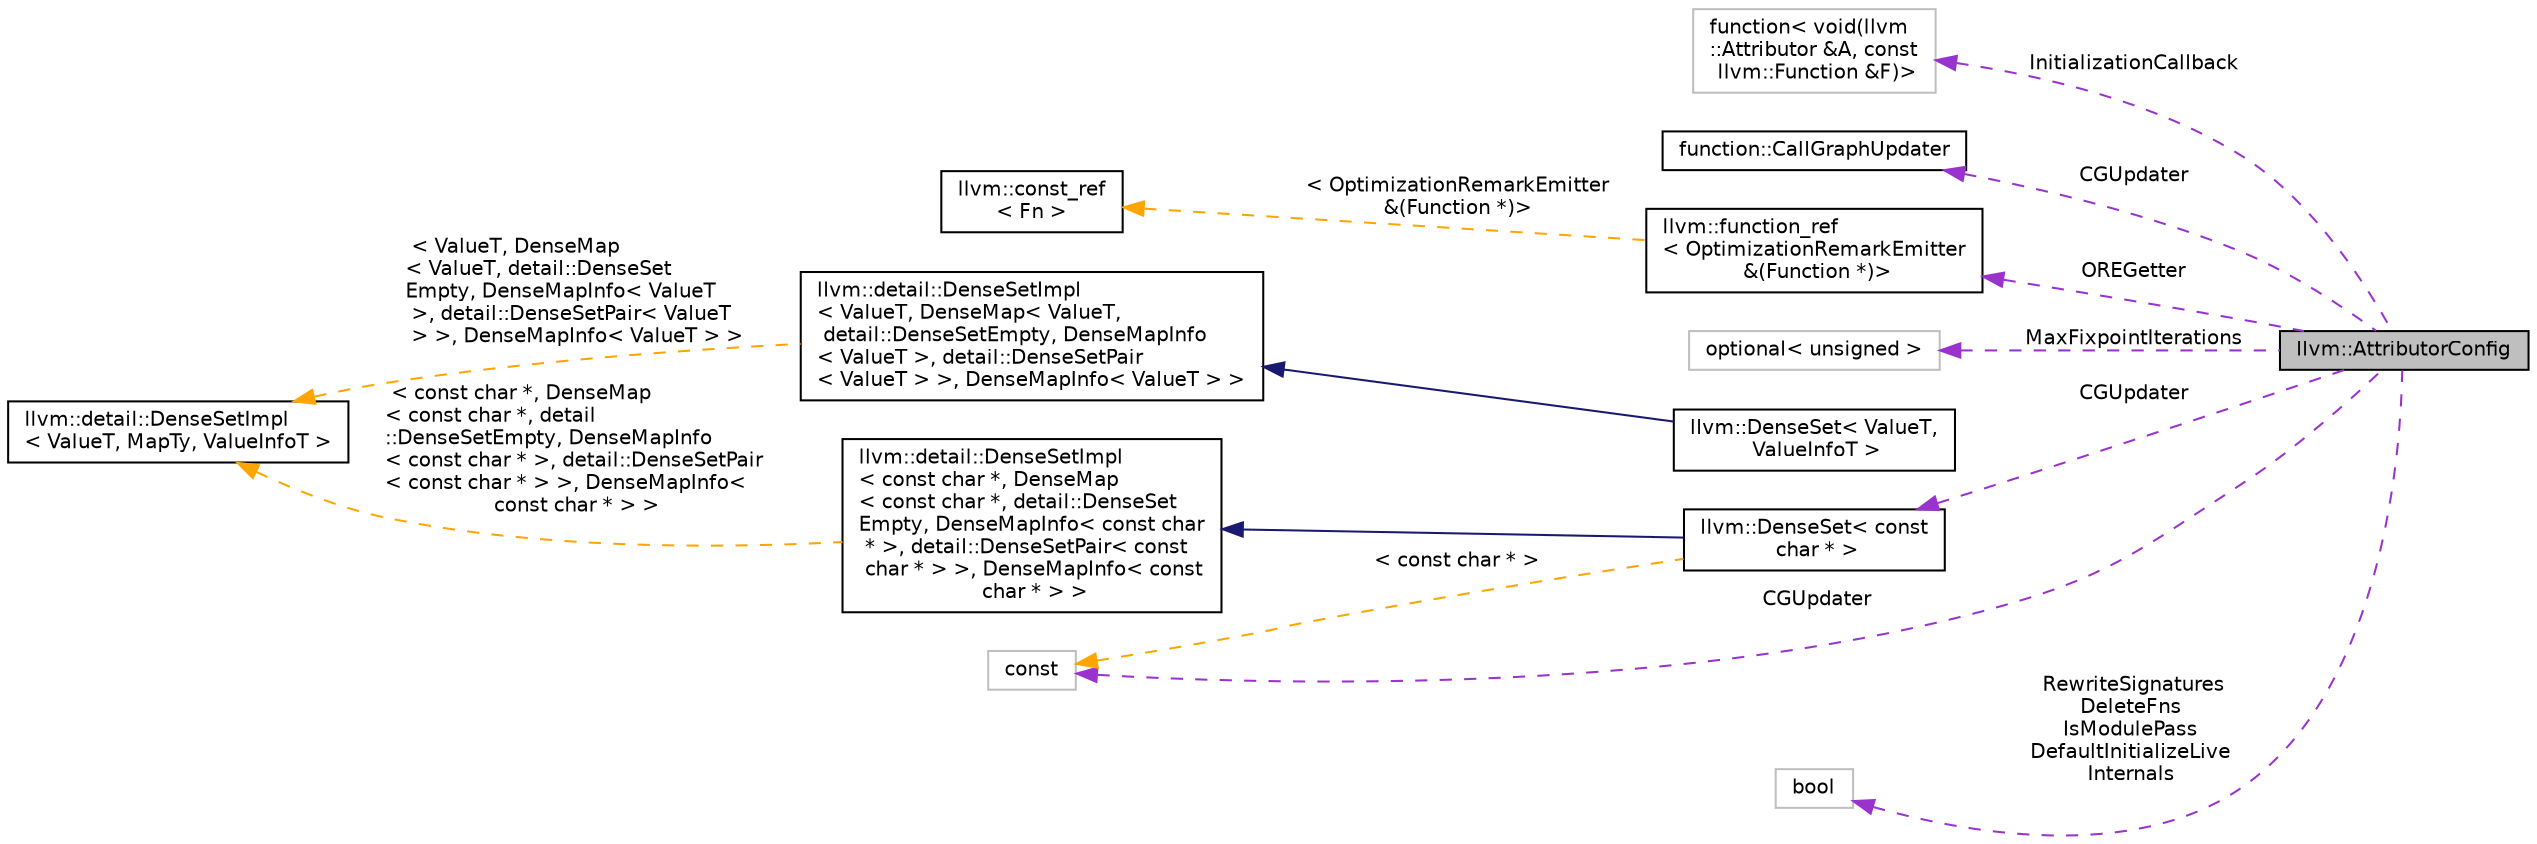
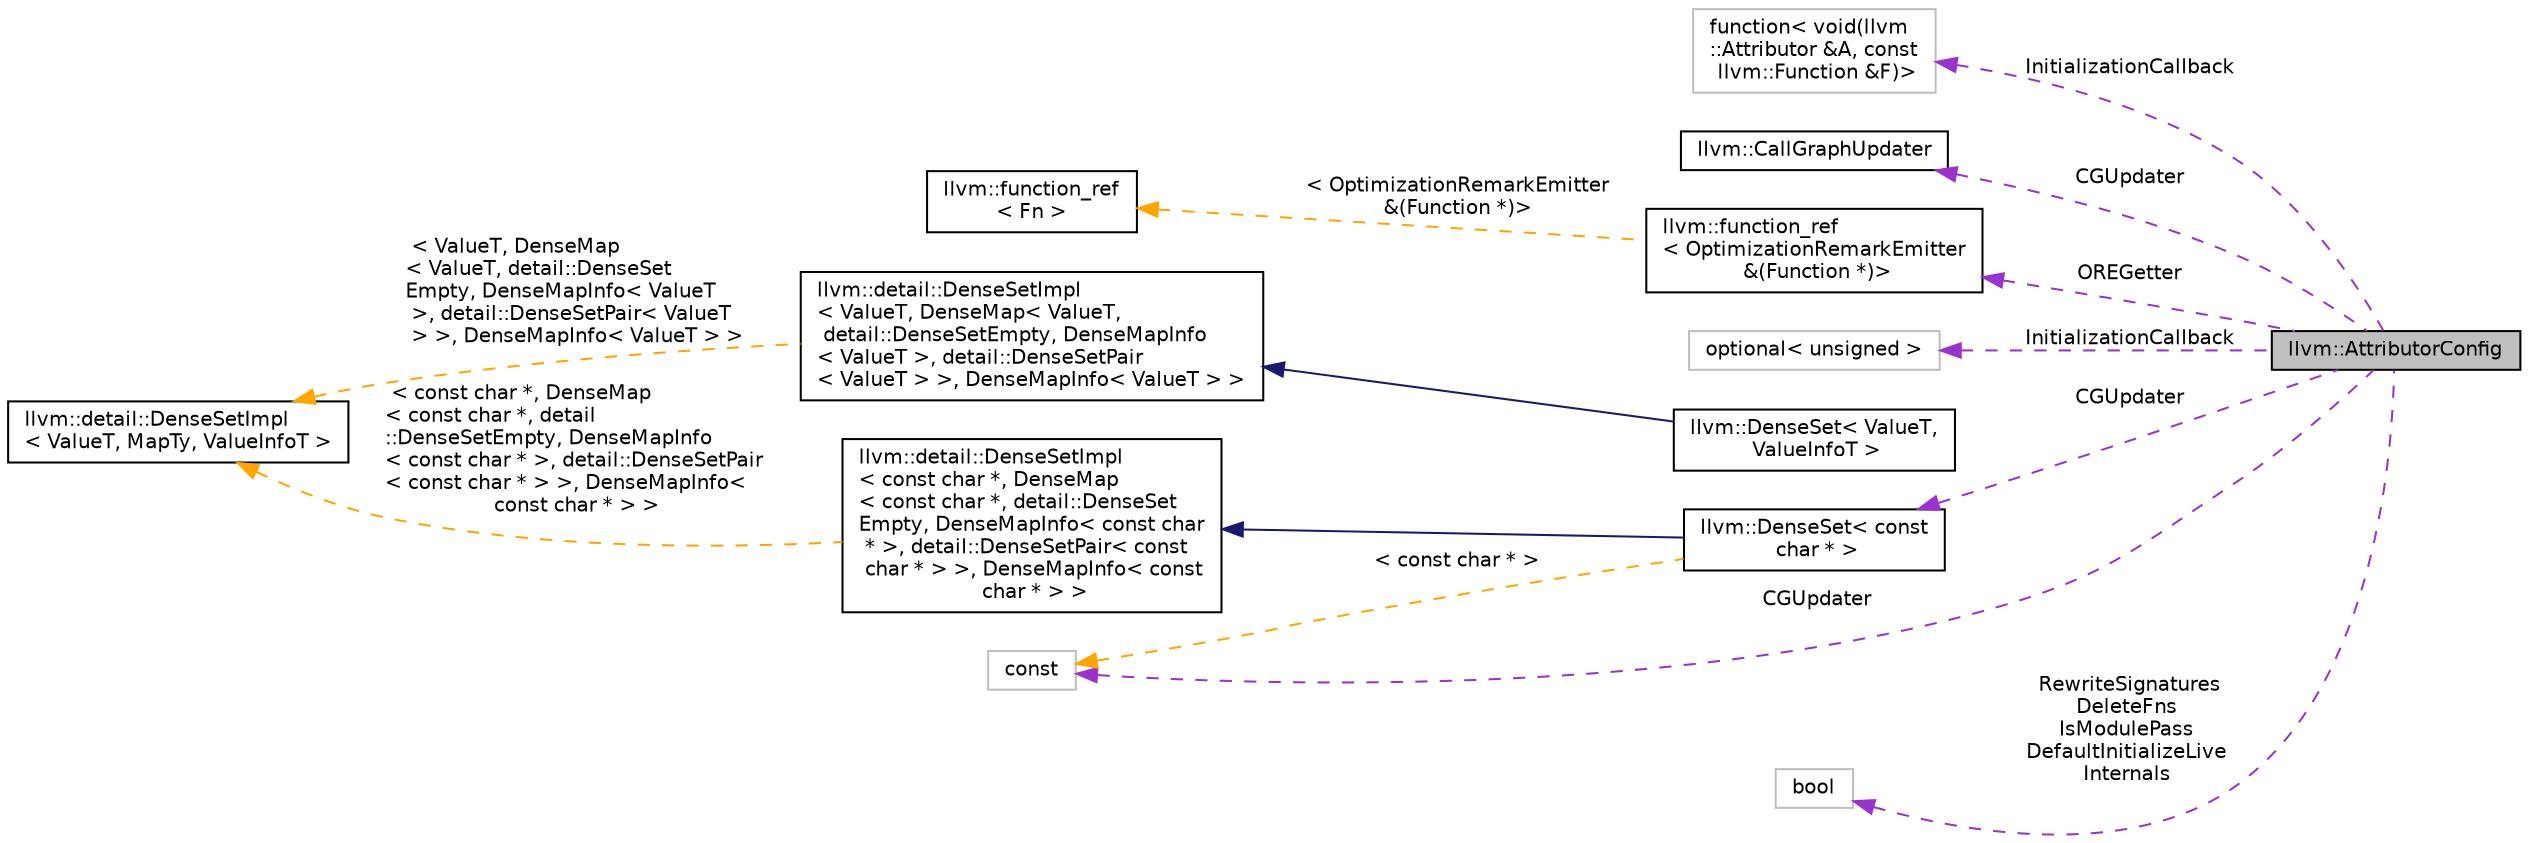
(1814, 151) -> (1814, 151)
(1032, 202) -> (1032, 202)
(2131, 339) -> (2127, 339)
